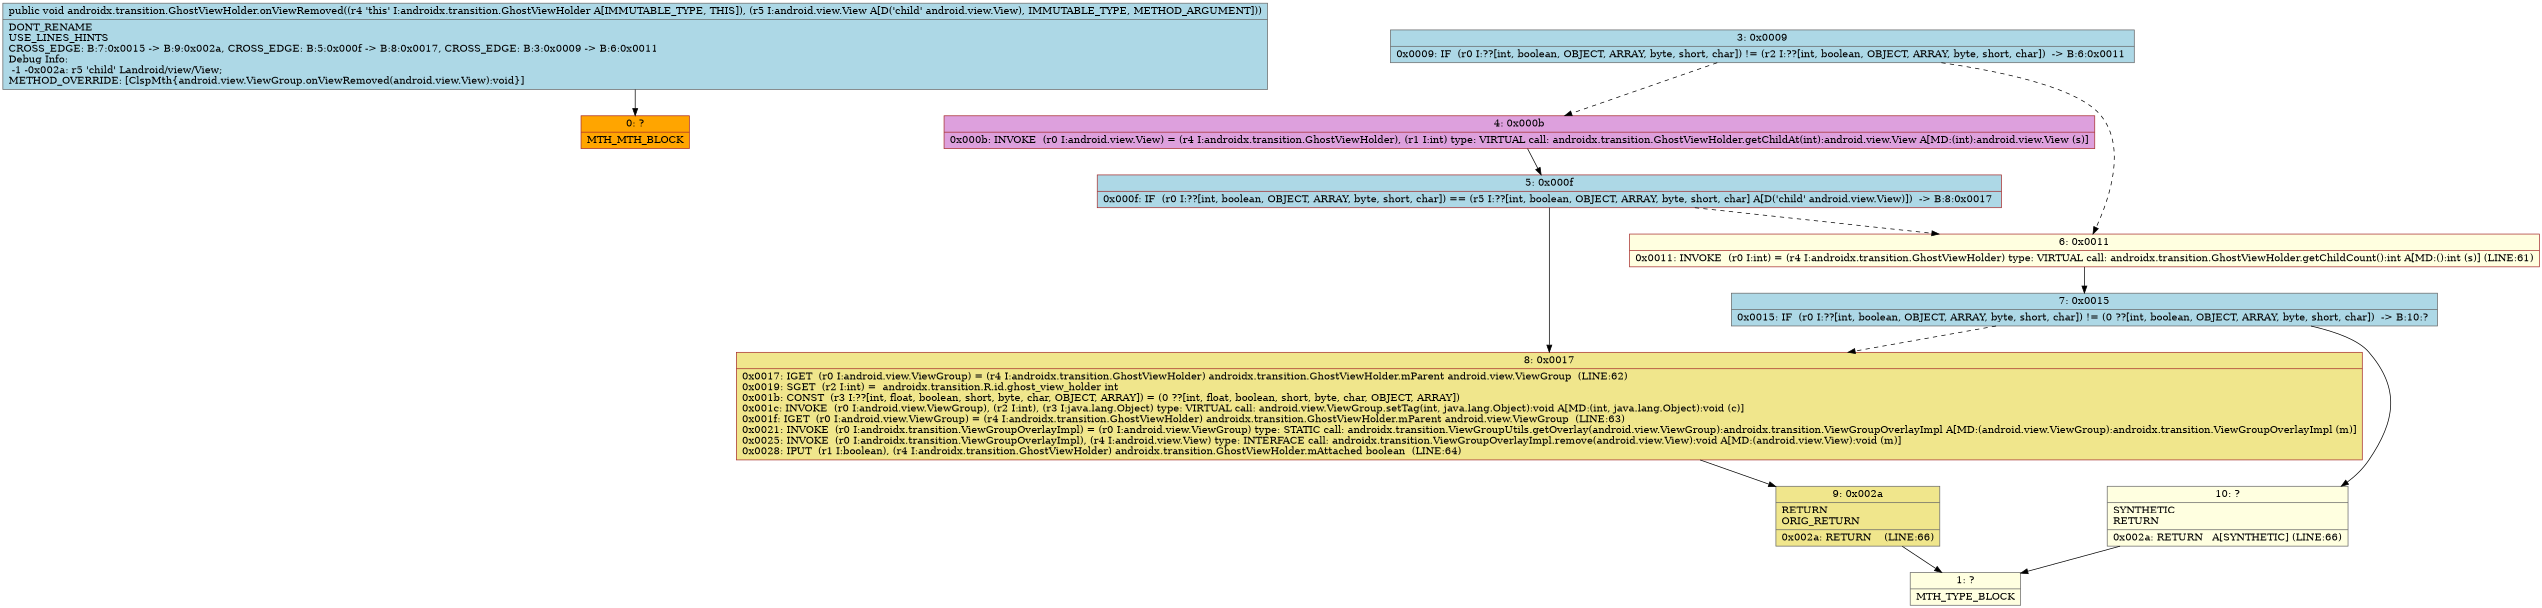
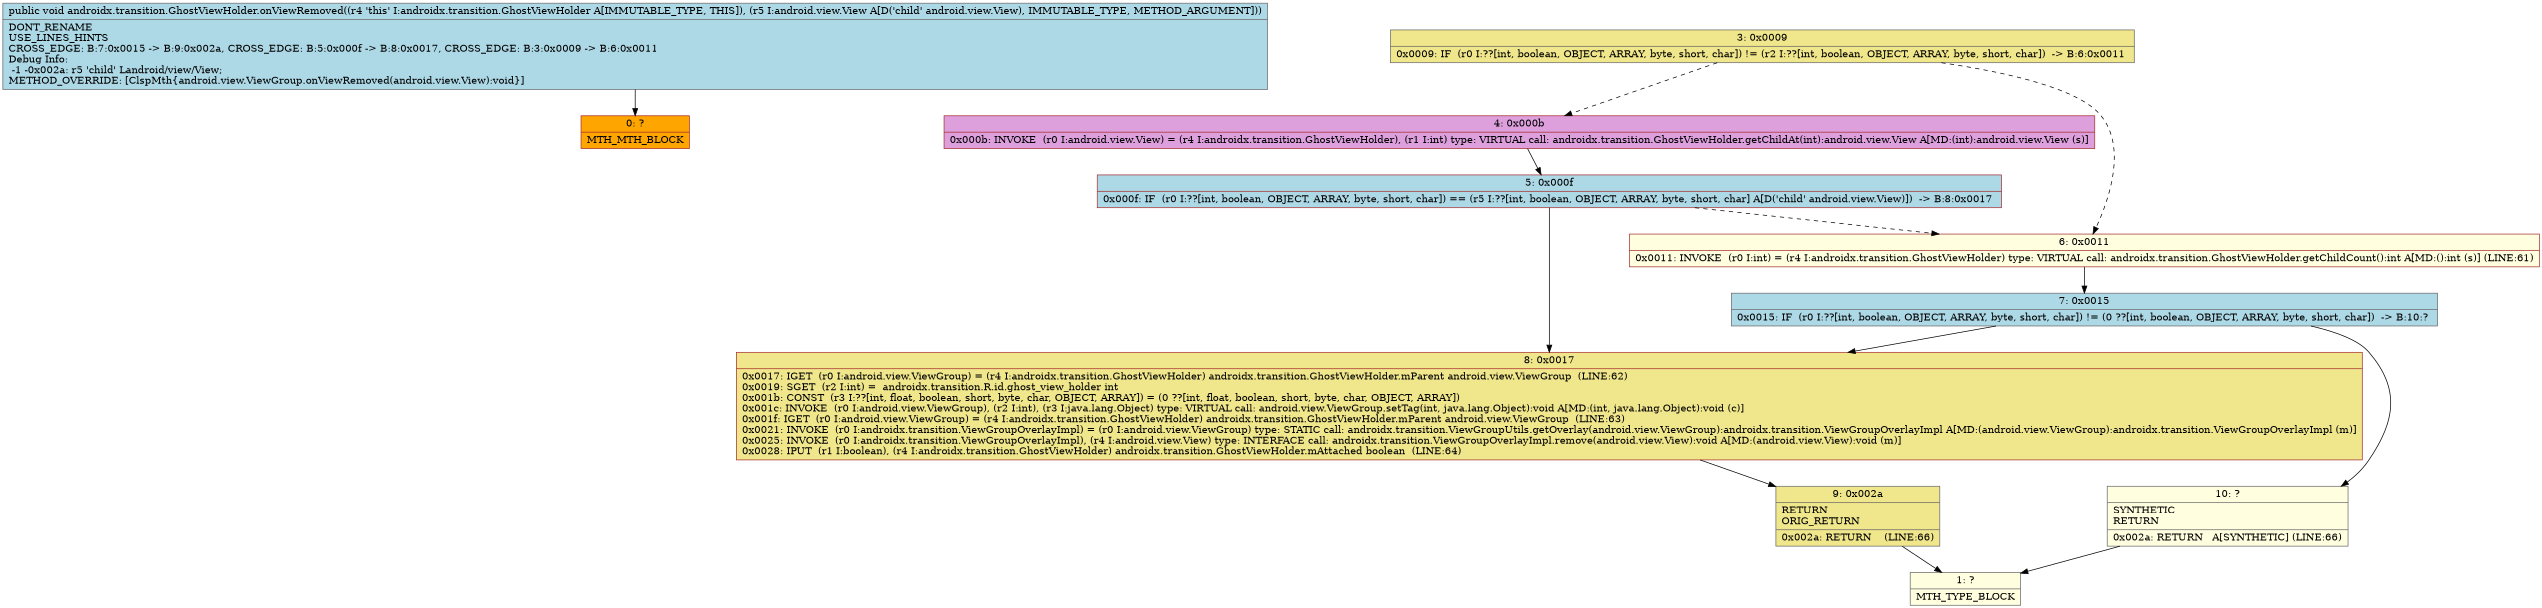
(1762, 46) -> (1762, 46)
(1926, 339) -> (1926, 339)
